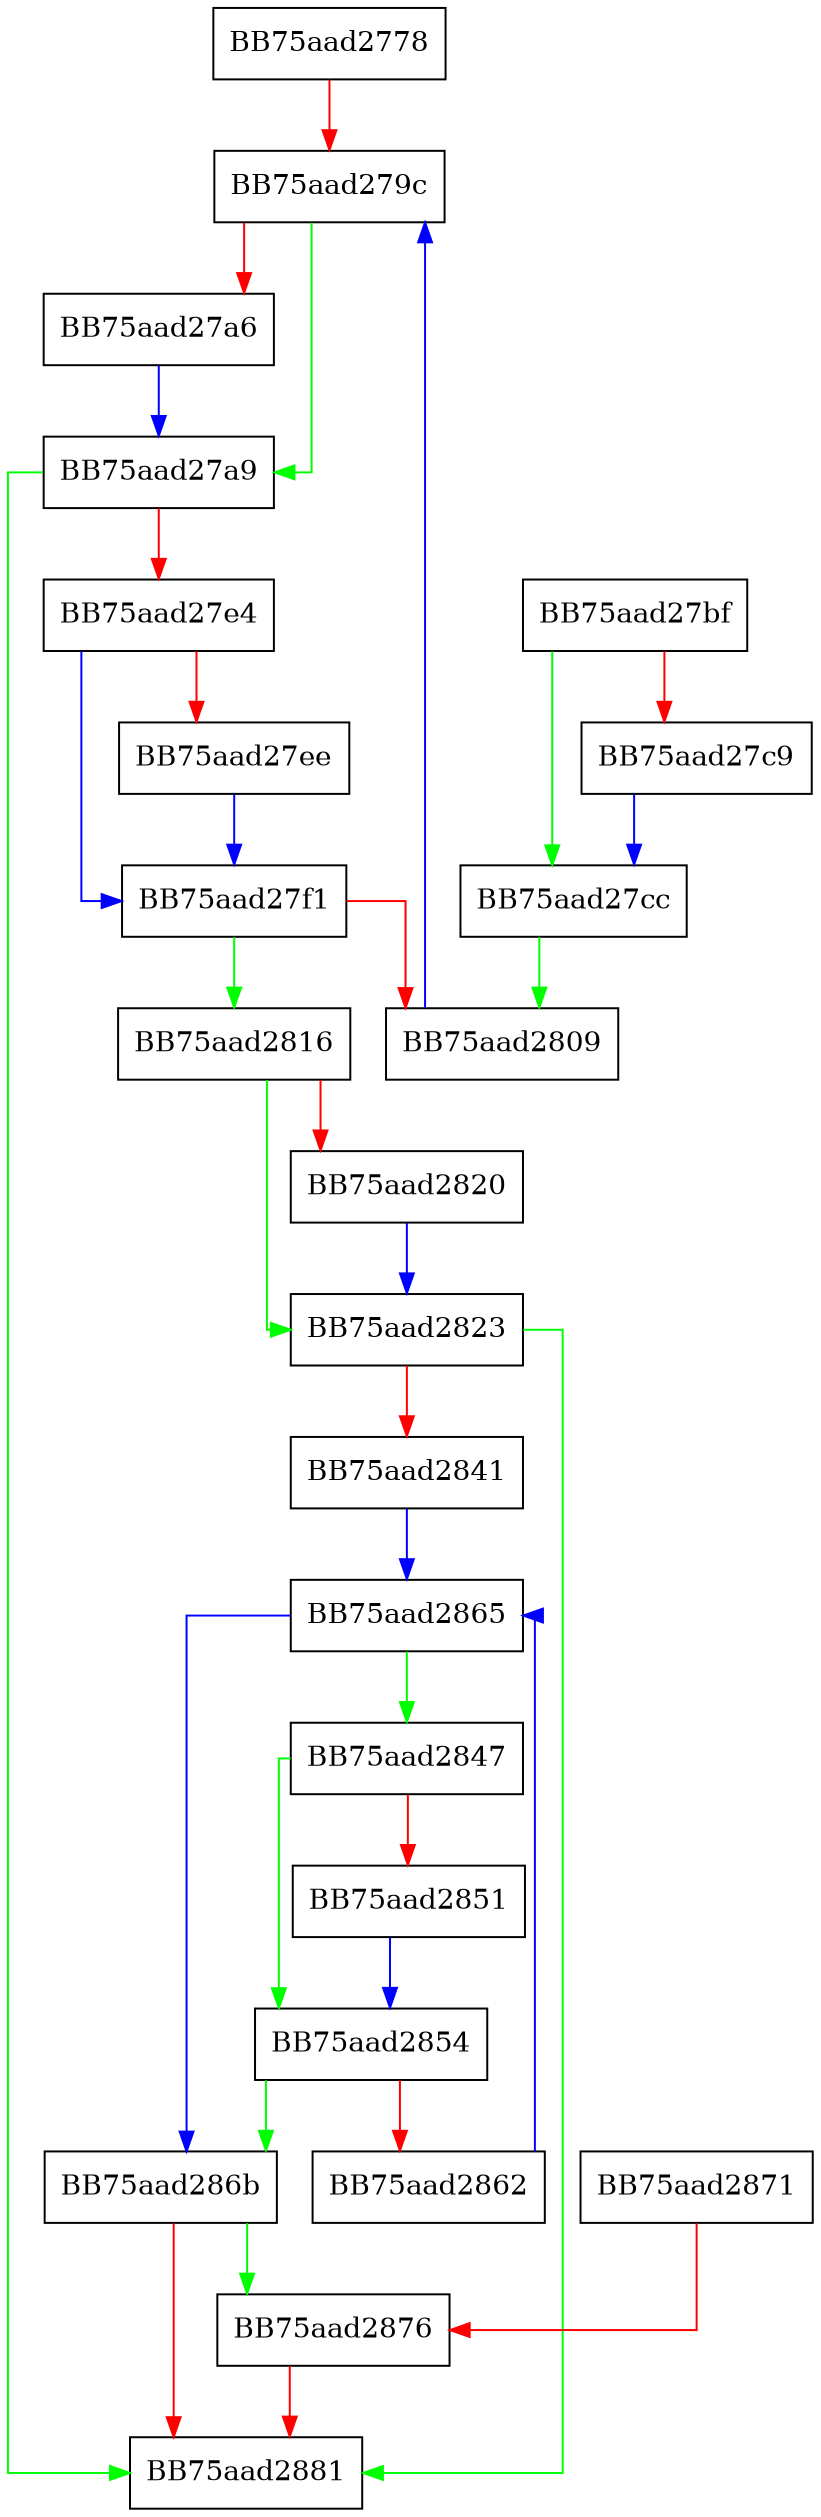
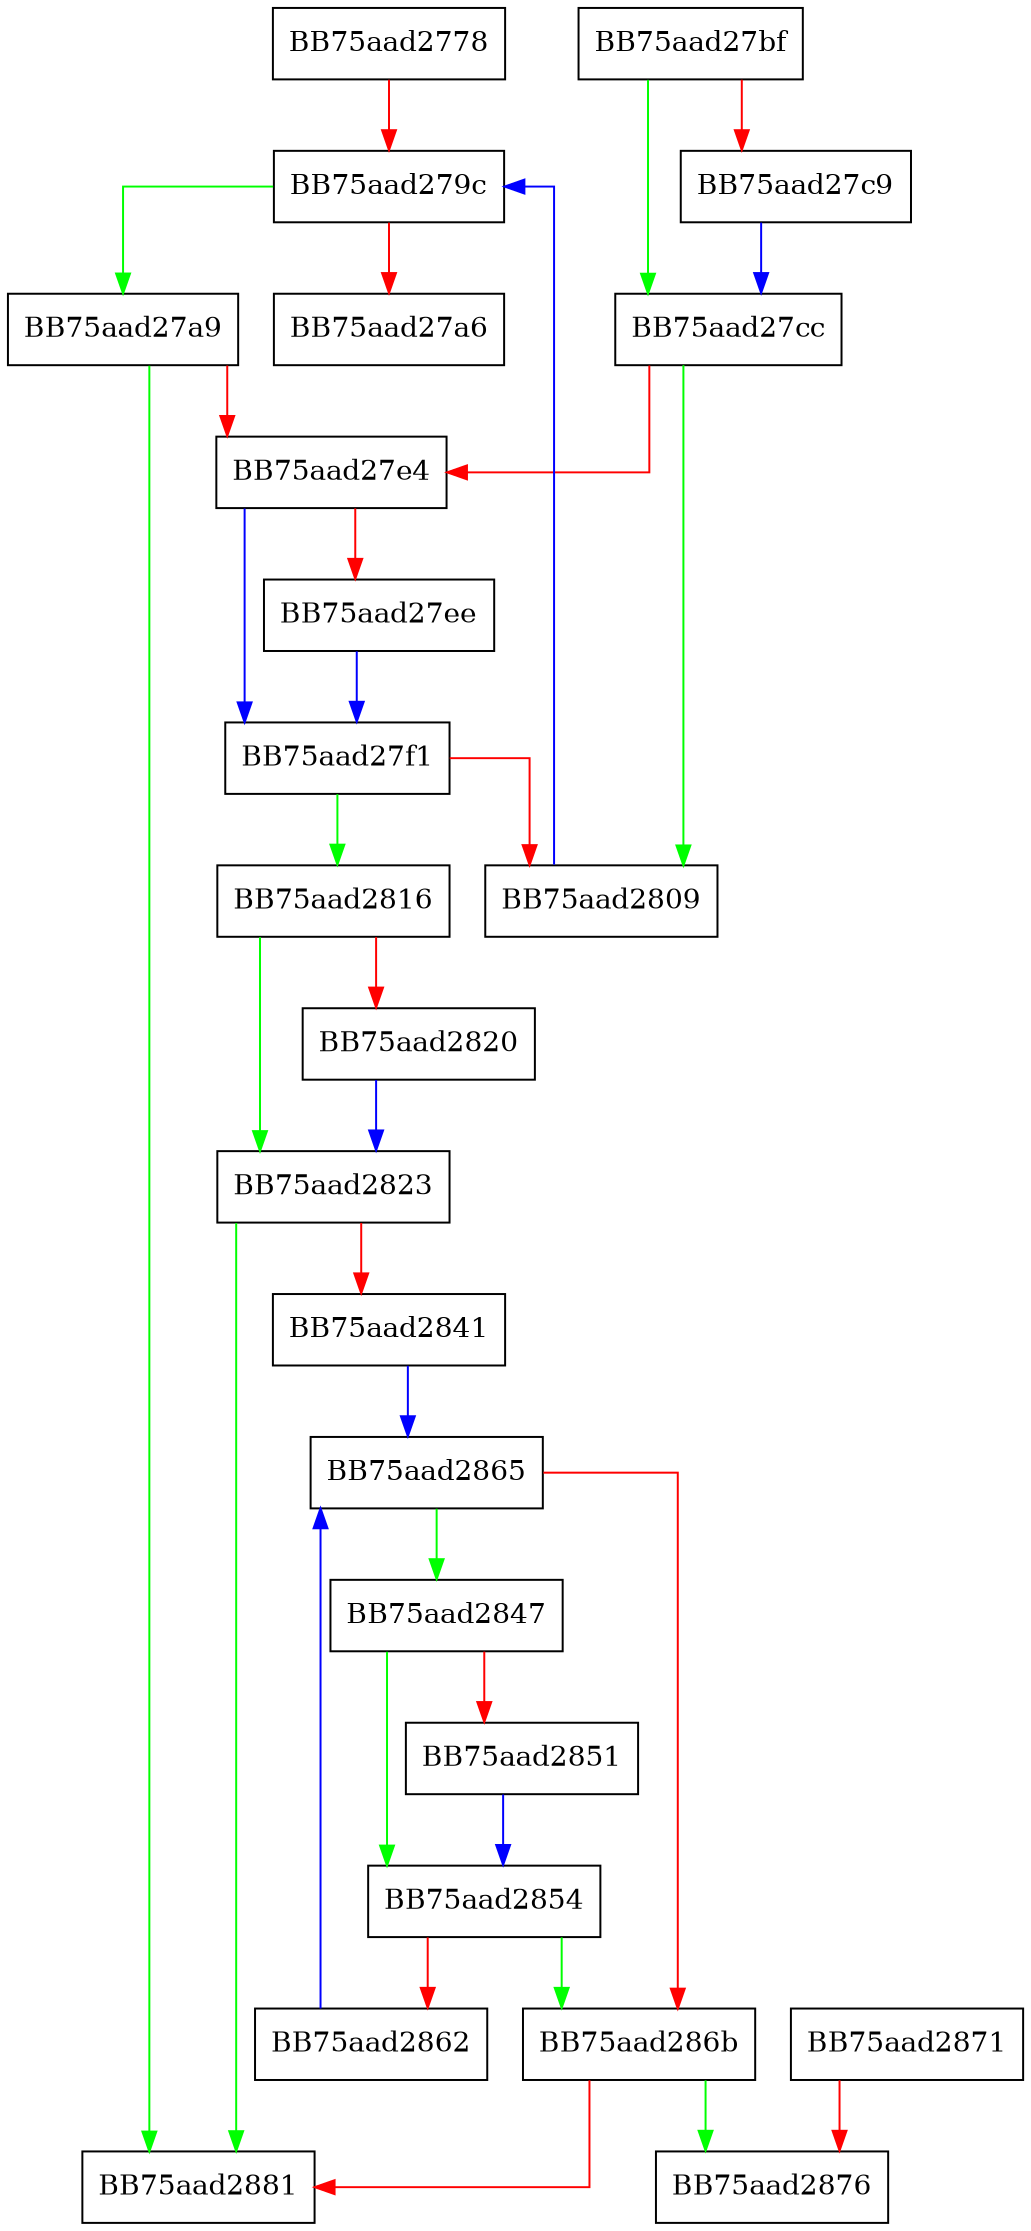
(159, 391) -> none
none -> (612, 472)
(187, 1822) -> (678, 1663)
(290, 2391) -> none
